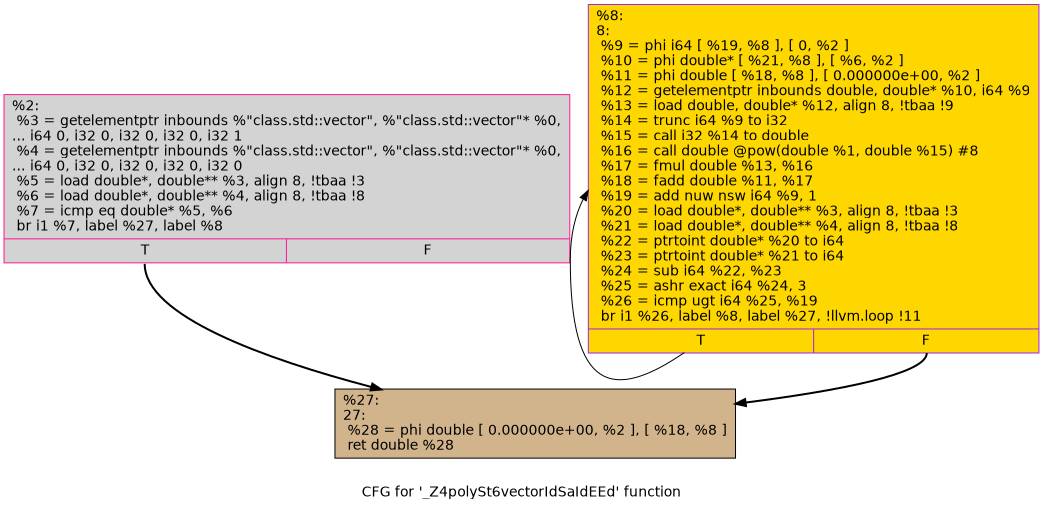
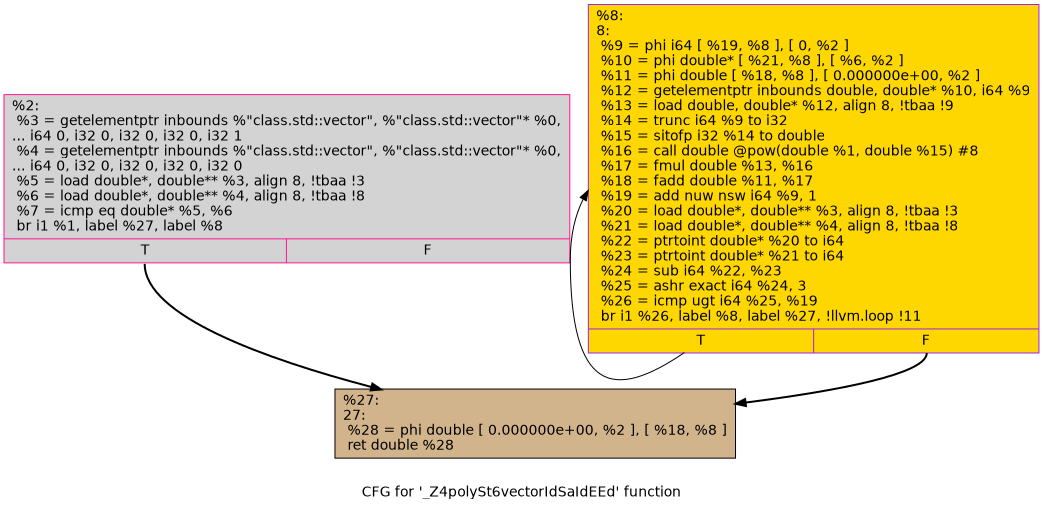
(703, 136) -> (711, 136)
(118, 226) -> (118, 226)
